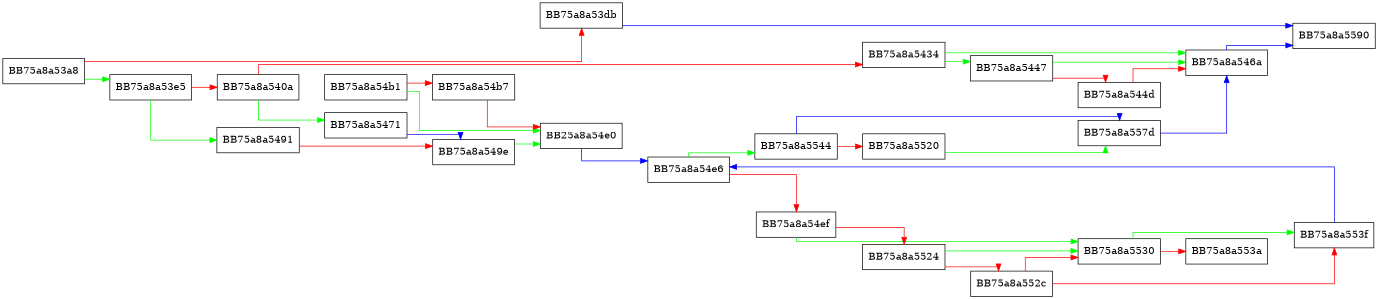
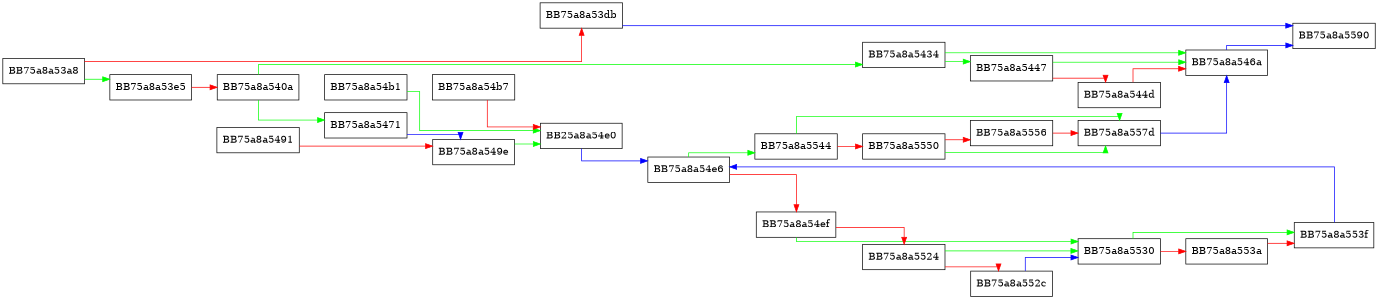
(597, 65) -> (597, 65)
(416, 83) -> none
(950, 117) -> (950, 117)
none -> (1012, 133)
(160, 140) -> none
(904, 146) -> (904, 146)
(1041, 257) -> (1041, 257)
(1208, 284) -> (1277, 243)
